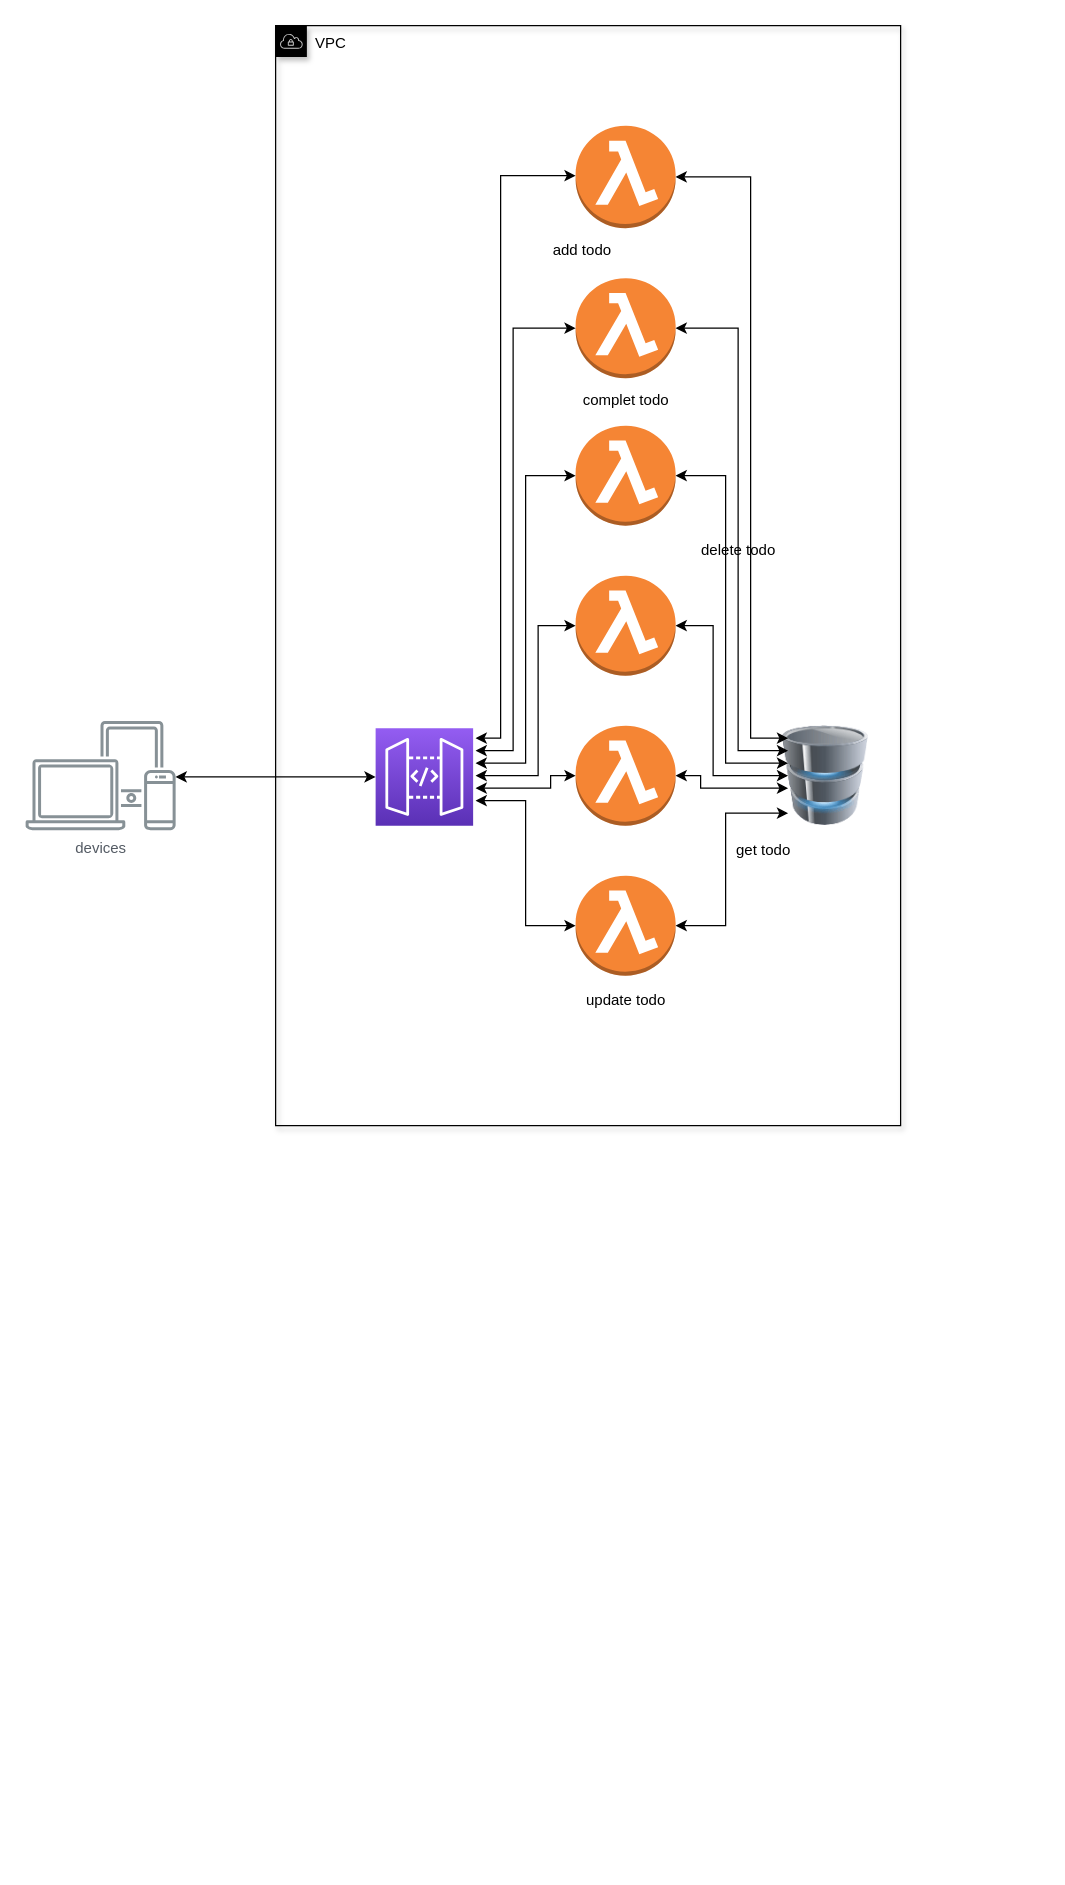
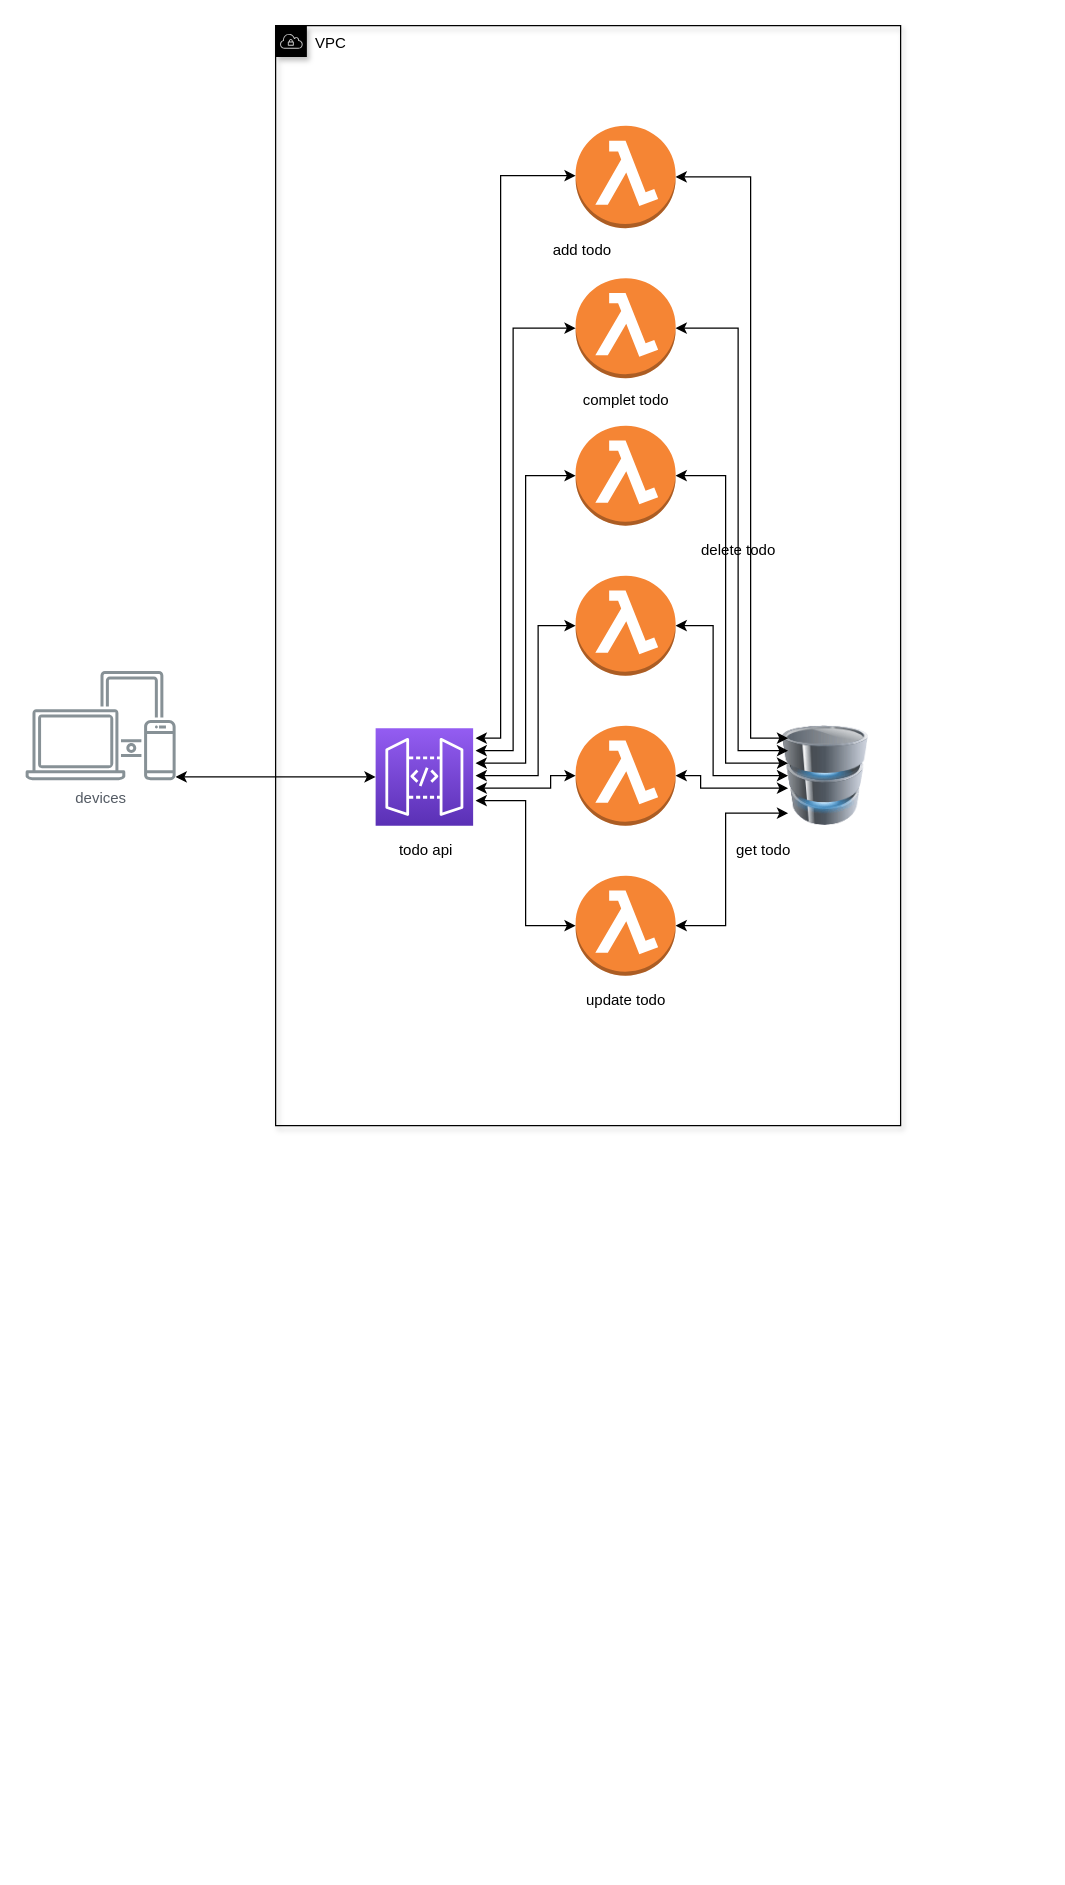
(101, 776) -> (101, 726)
none -> (426, 851)
